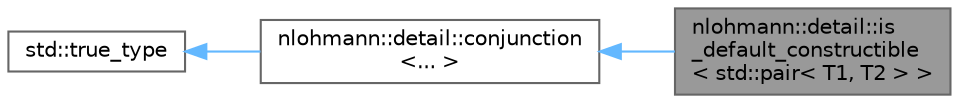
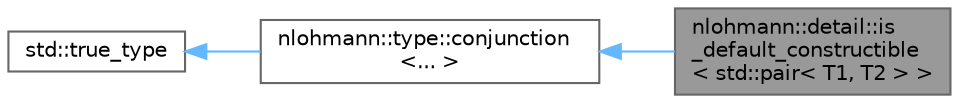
(430, 52) -> (430, 52)
